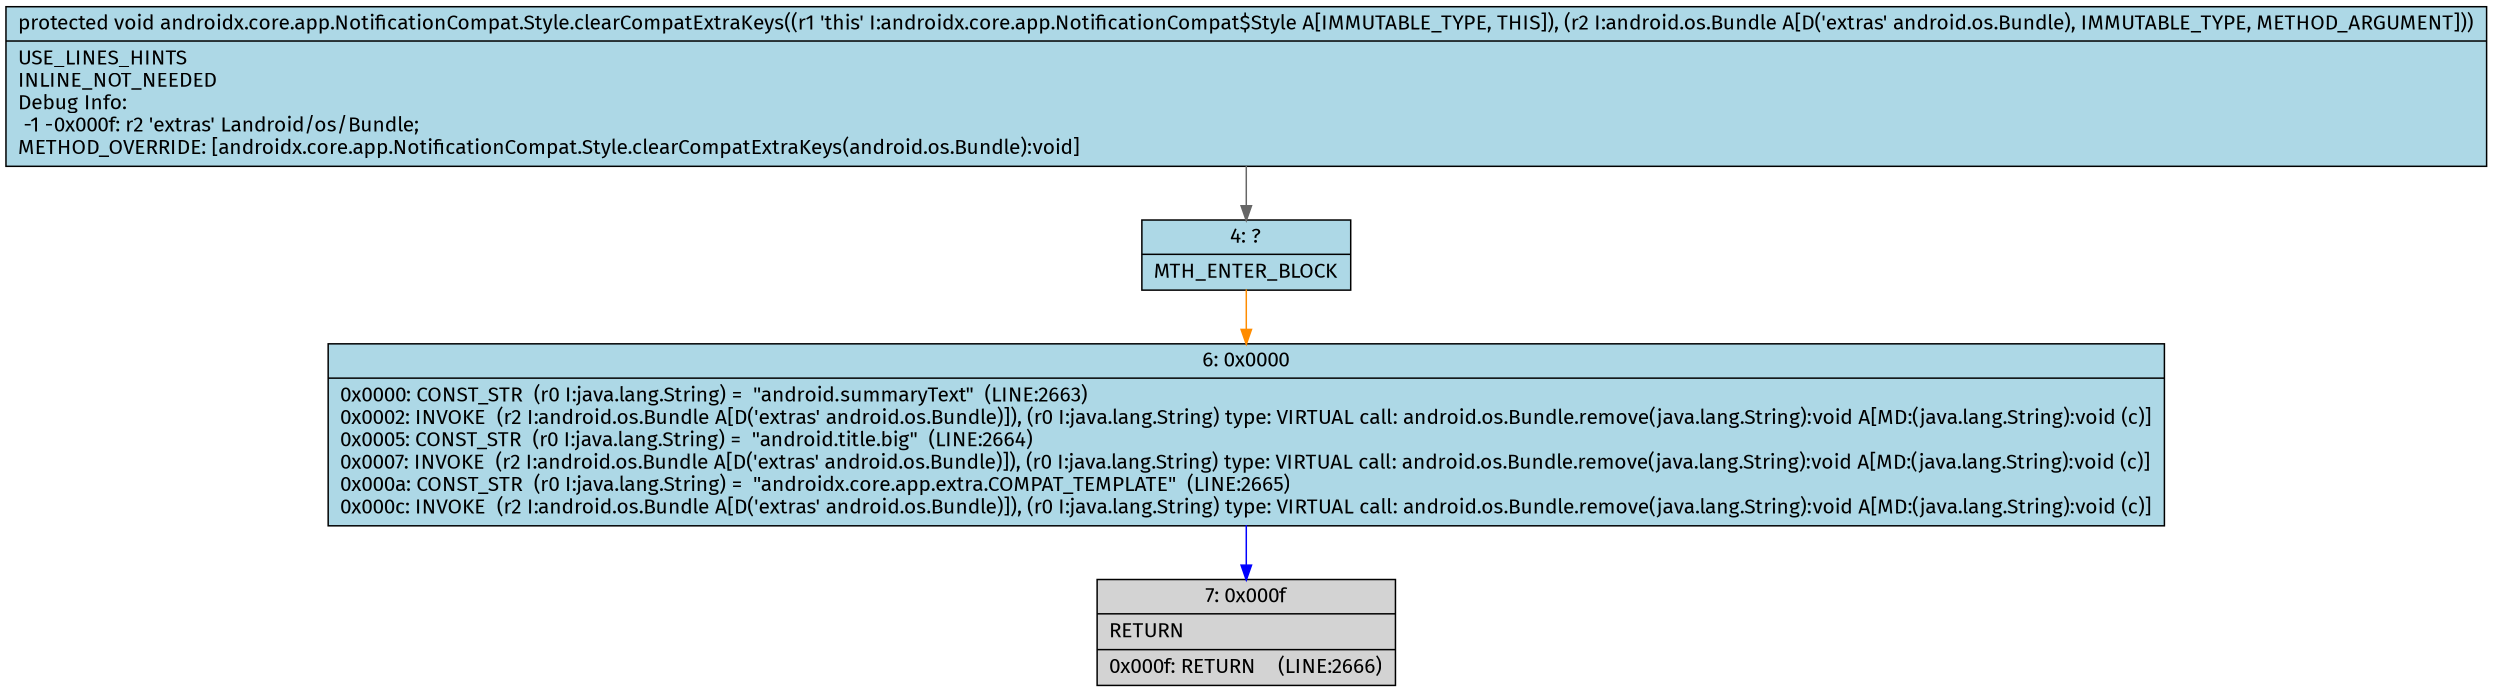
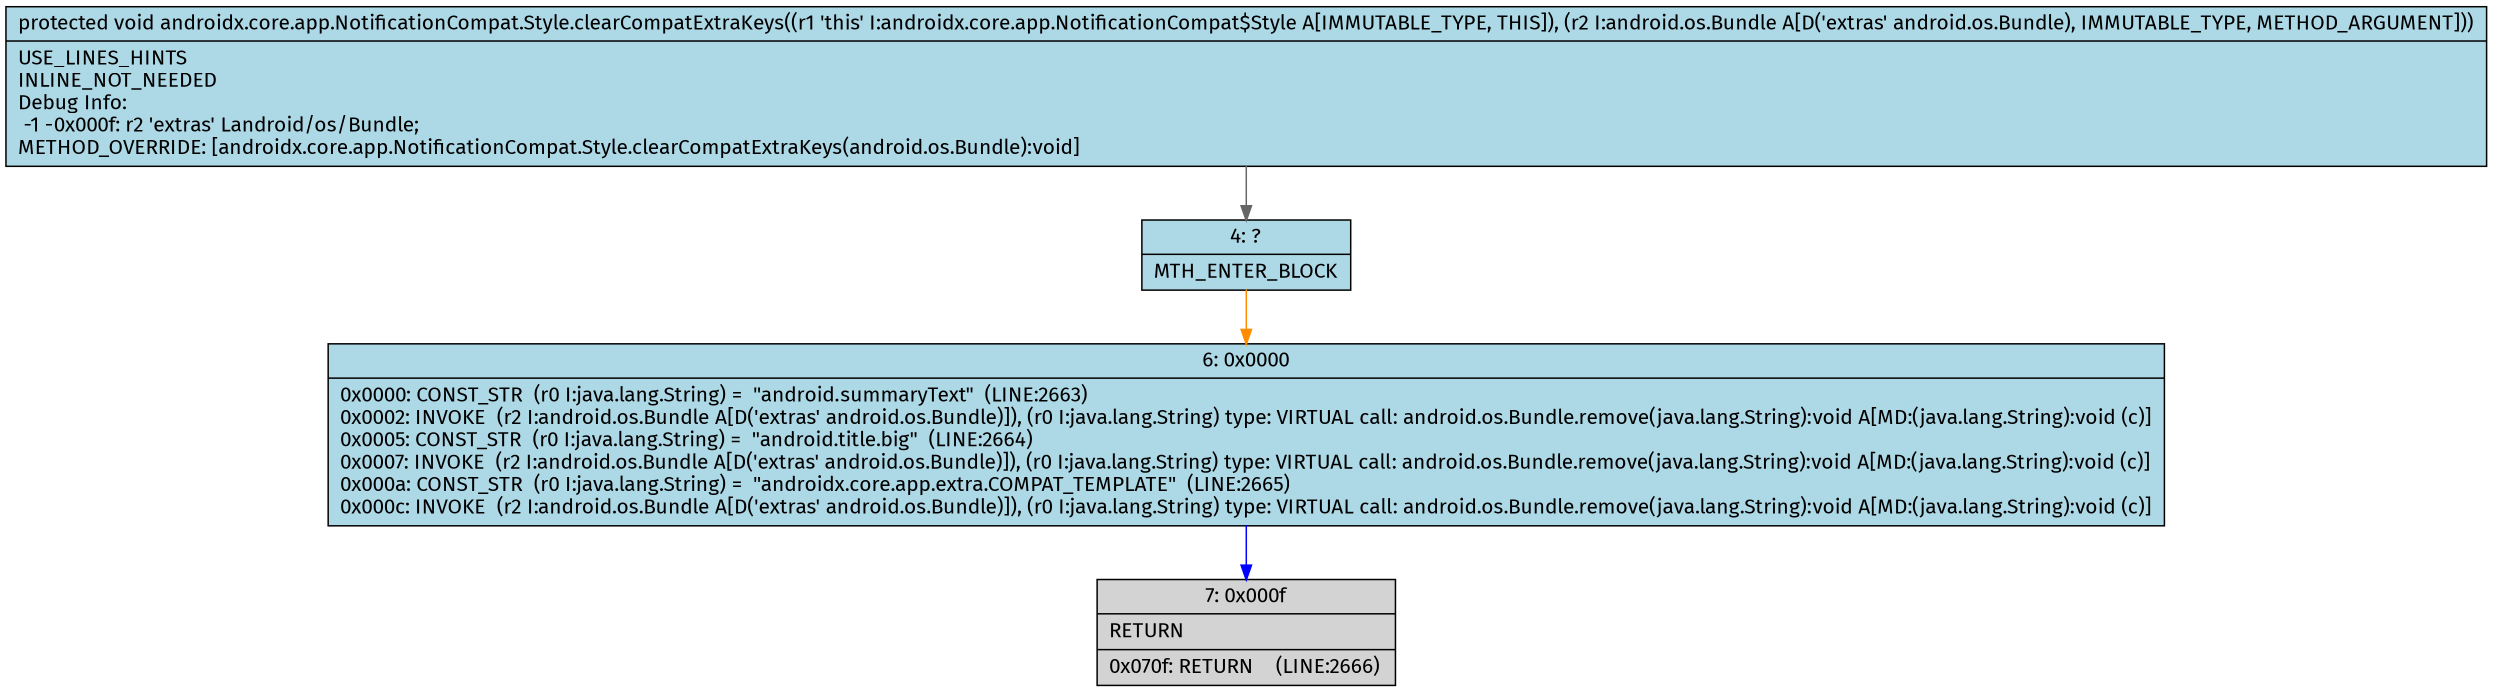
(1246, 667) -> (1245, 667)
